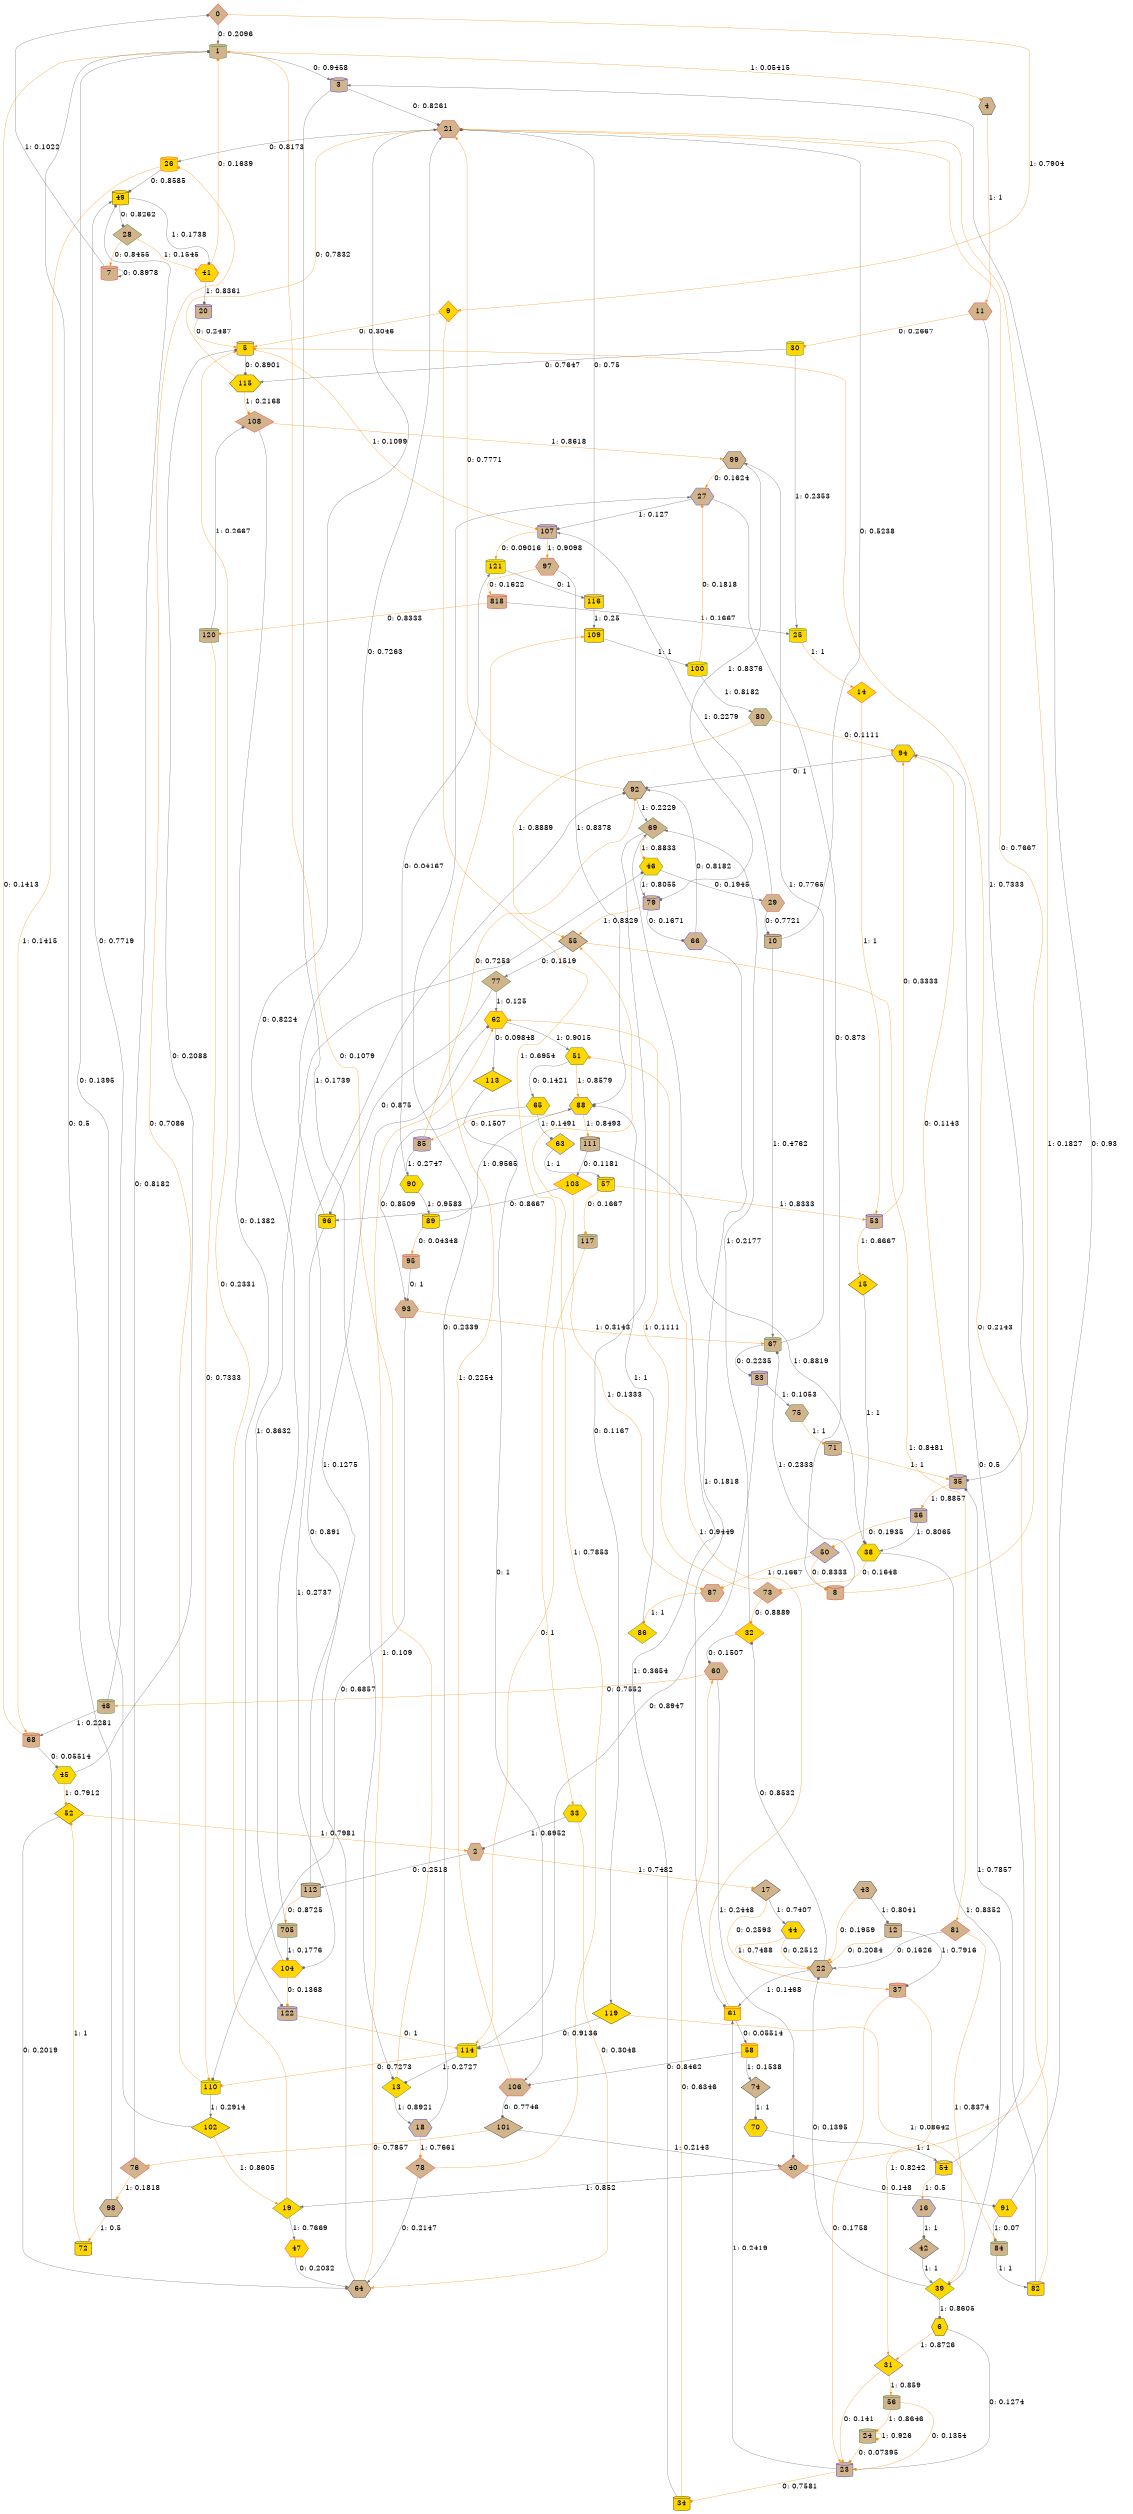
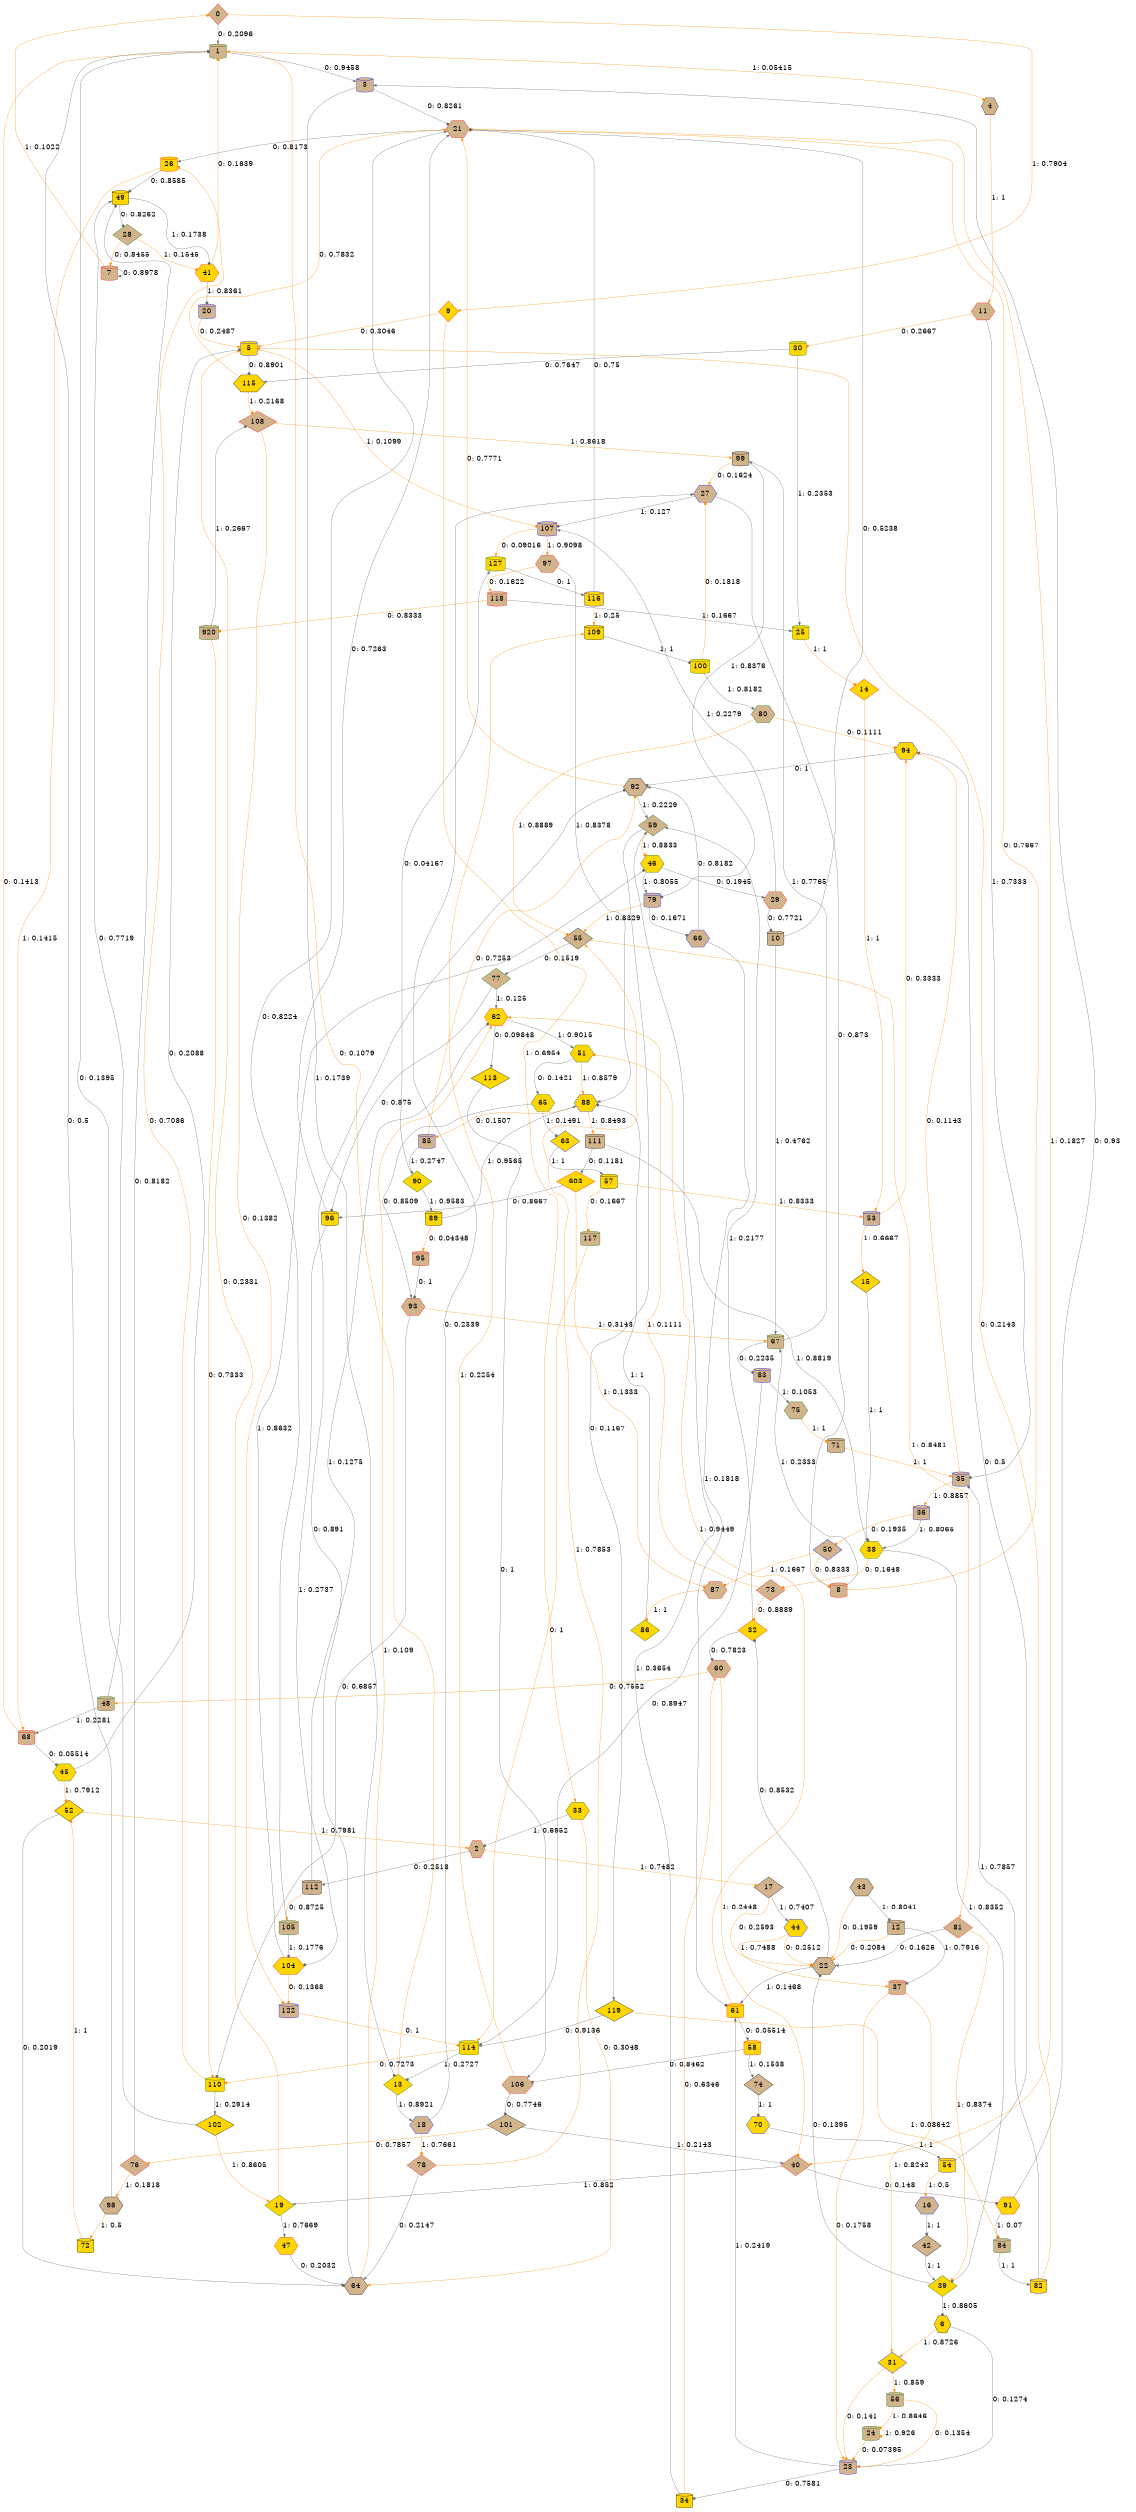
(15, 73) -> (15, 74)
(734, 460) -> (741, 459)
(496, 567) -> (496, 564)
(497, 602) -> (497, 599)
(594, 617) -> (594, 614)
(209, 635) -> (209, 633)
(823, 667) -> (826, 665)
(653, 828) -> (653, 825)
(412, 1184) -> (417, 1182)
(573, 1184) -> (576, 1182)
(239, 1225) -> (242, 1224)
(785, 1489) -> (787, 1486)
(729, 1653) -> (732, 1650)
(287, 1930) -> (289, 1928)
(720, 1932) -> (722, 1931)
(764, 2486) -> (767, 2484)
